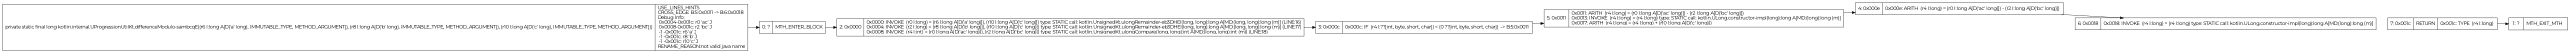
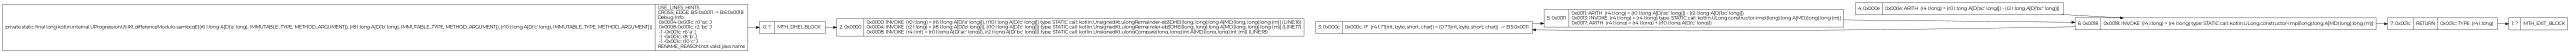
(1848, 13) -> (1958, 21)
none -> (2380, 24)
(2544, 24) -> (2544, 24)
(799, 27) -> (799, 27)
(1308, 27) -> (1805, 30)
